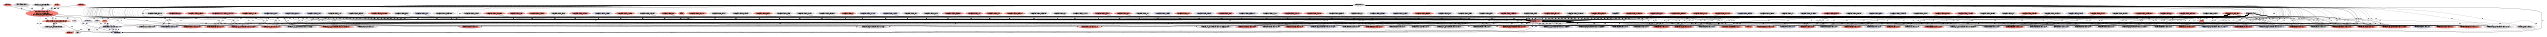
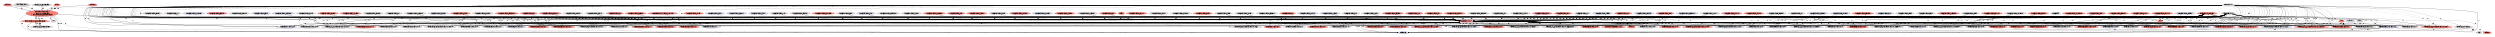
(2029, 13) -> none
